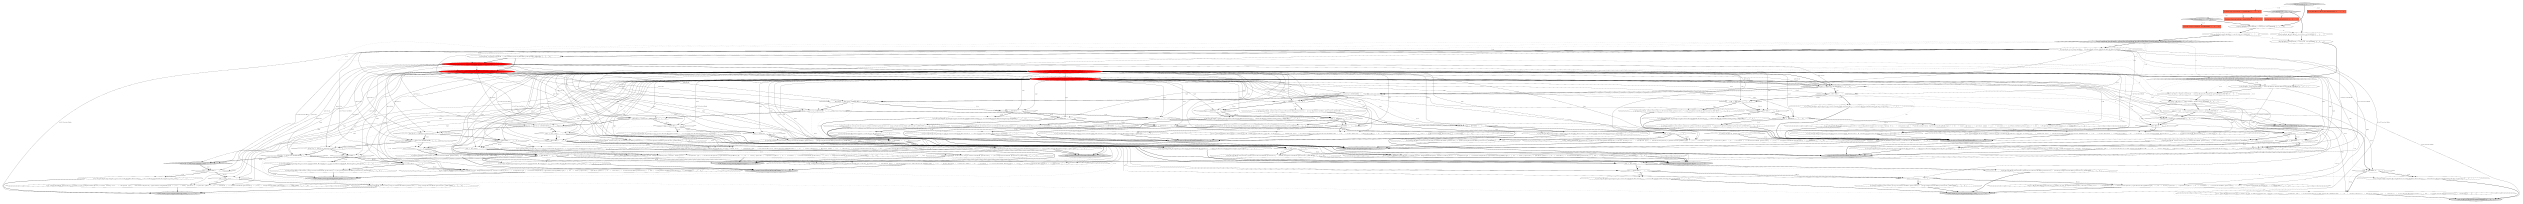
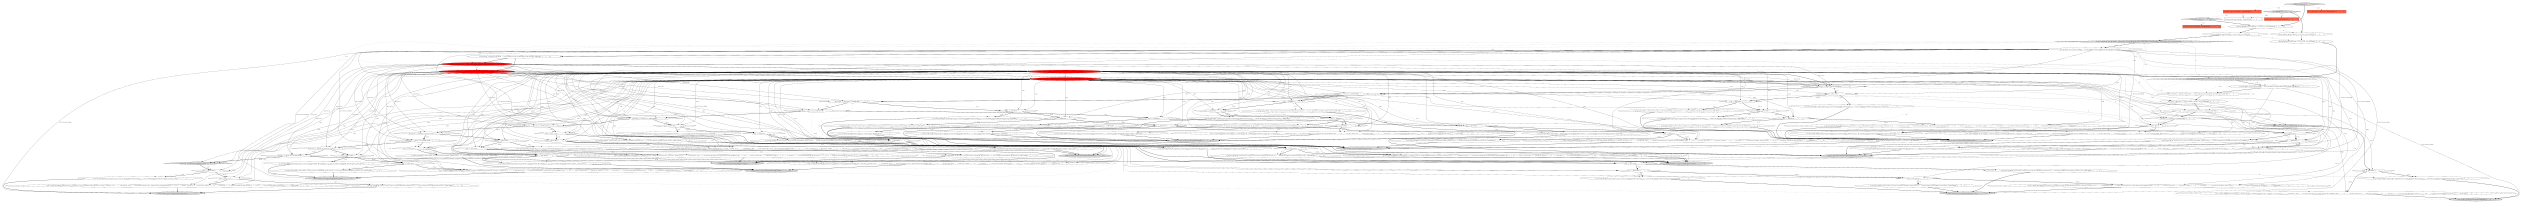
(2243, 19) -> (2243, 19)
(1735, 133) -> none
